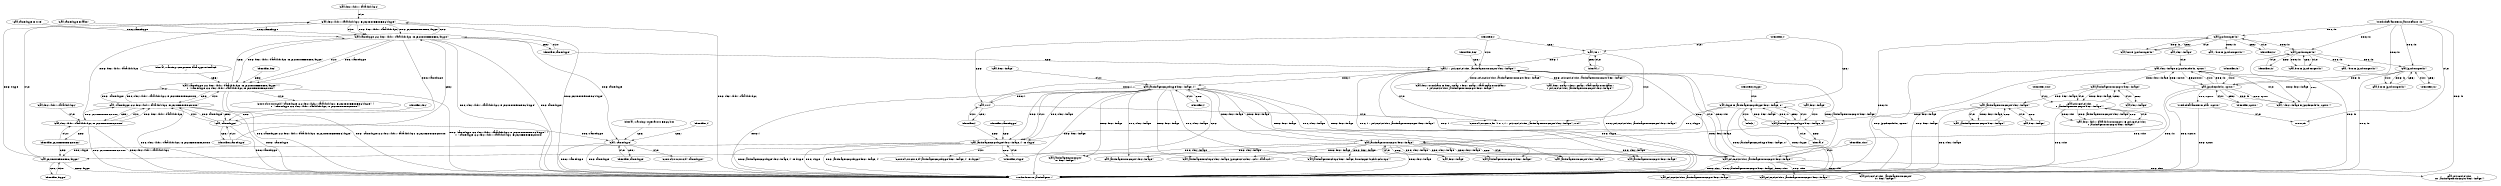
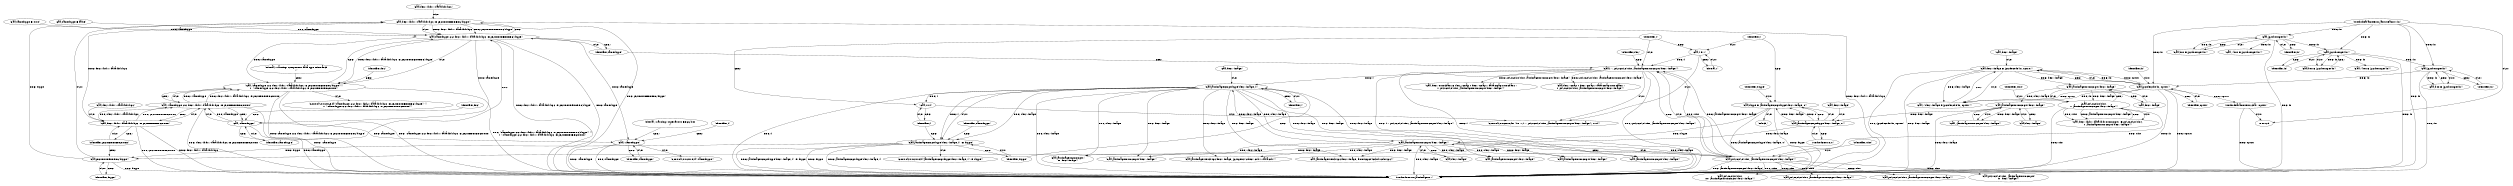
(1207, 77) -> none
(2196, 78) -> (2078, 78)
(1258, 131) -> none
(1818, 143) -> (1823, 143)
